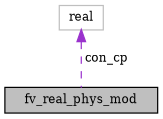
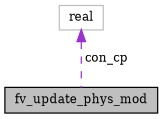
(81, 100) -> (81, 100)
